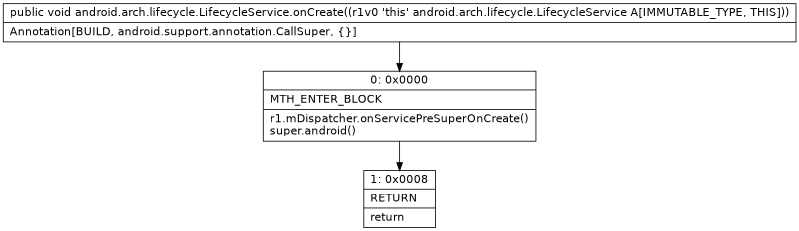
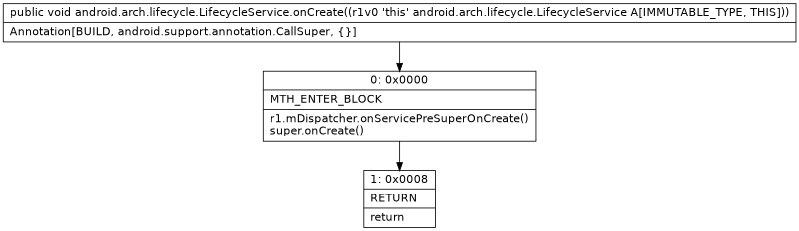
(313, 131) -> (317, 131)
